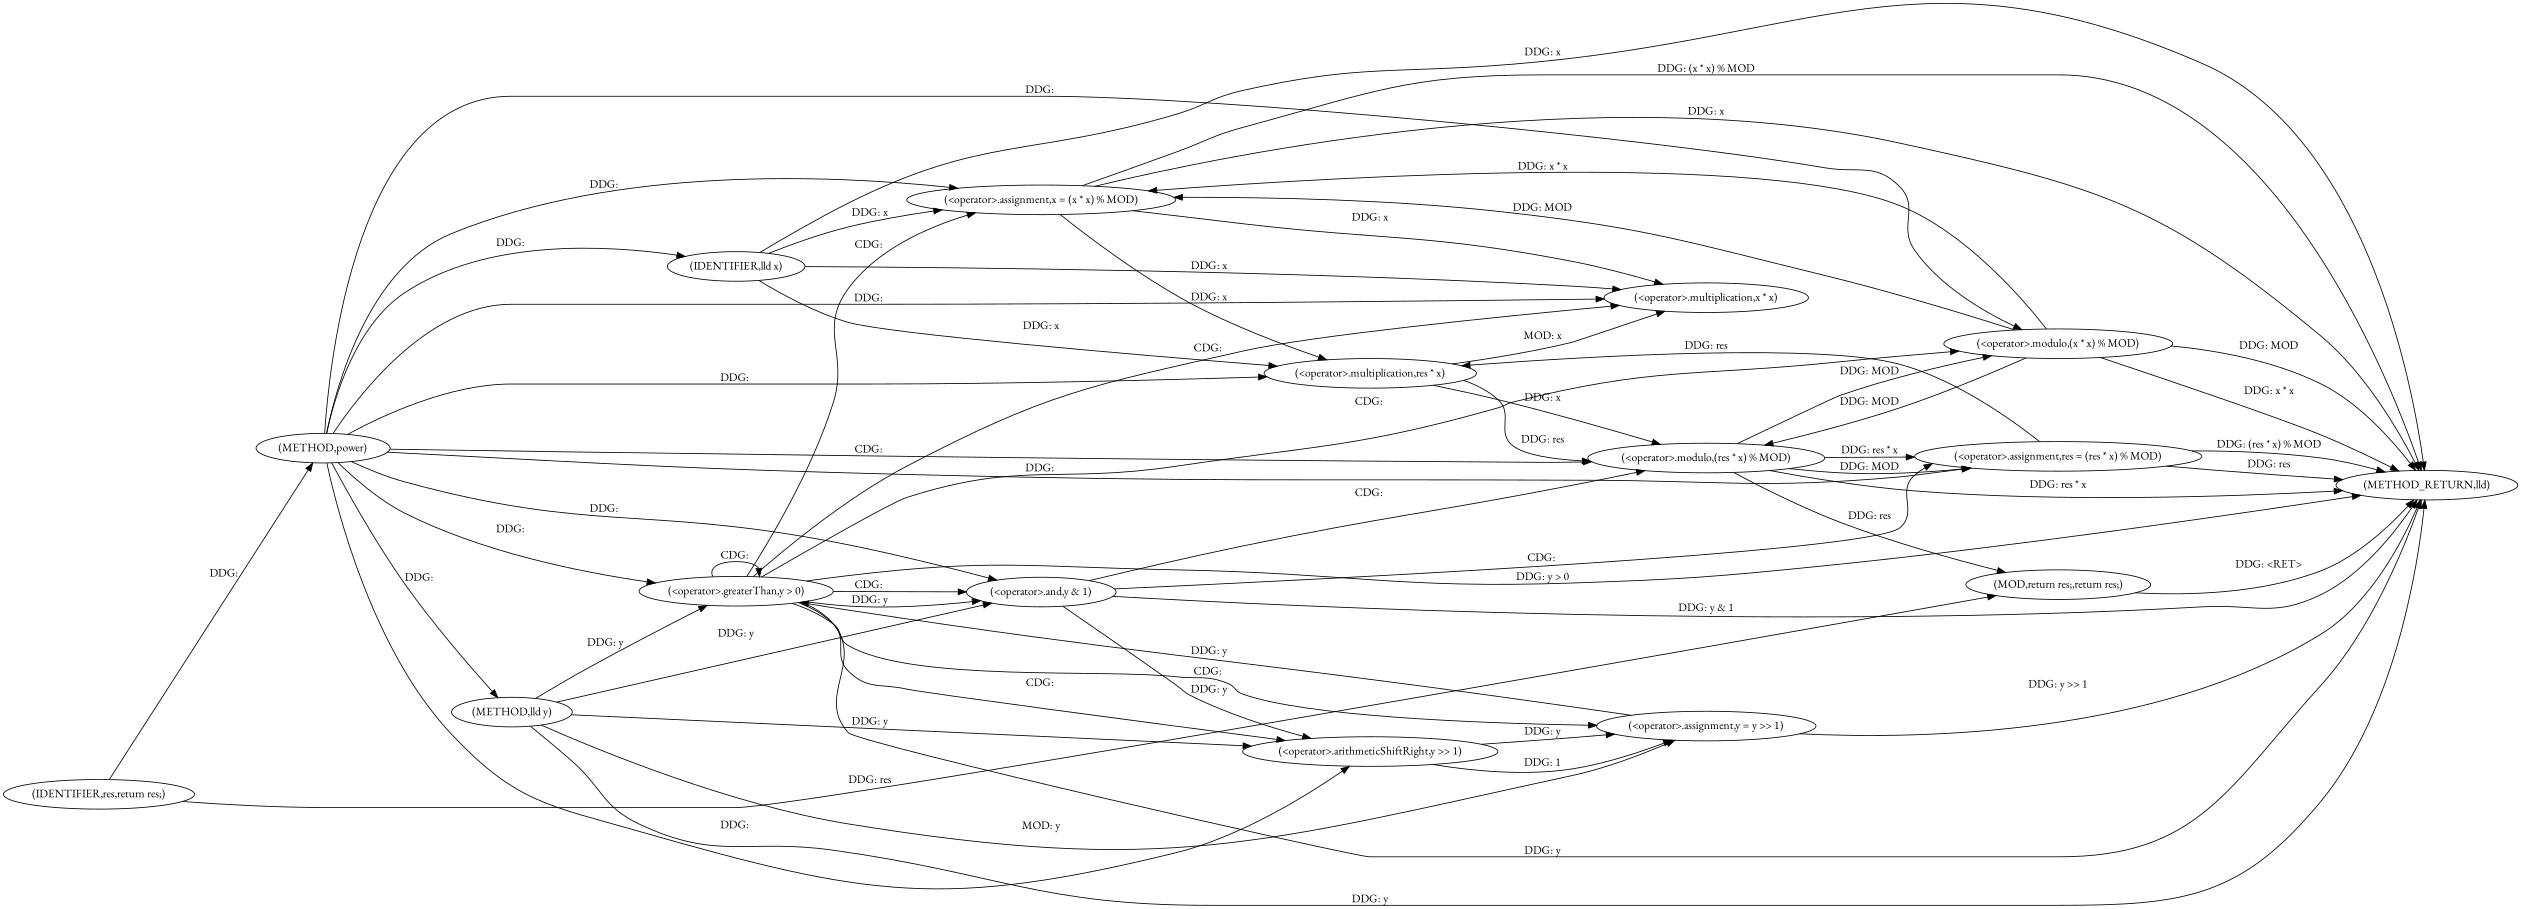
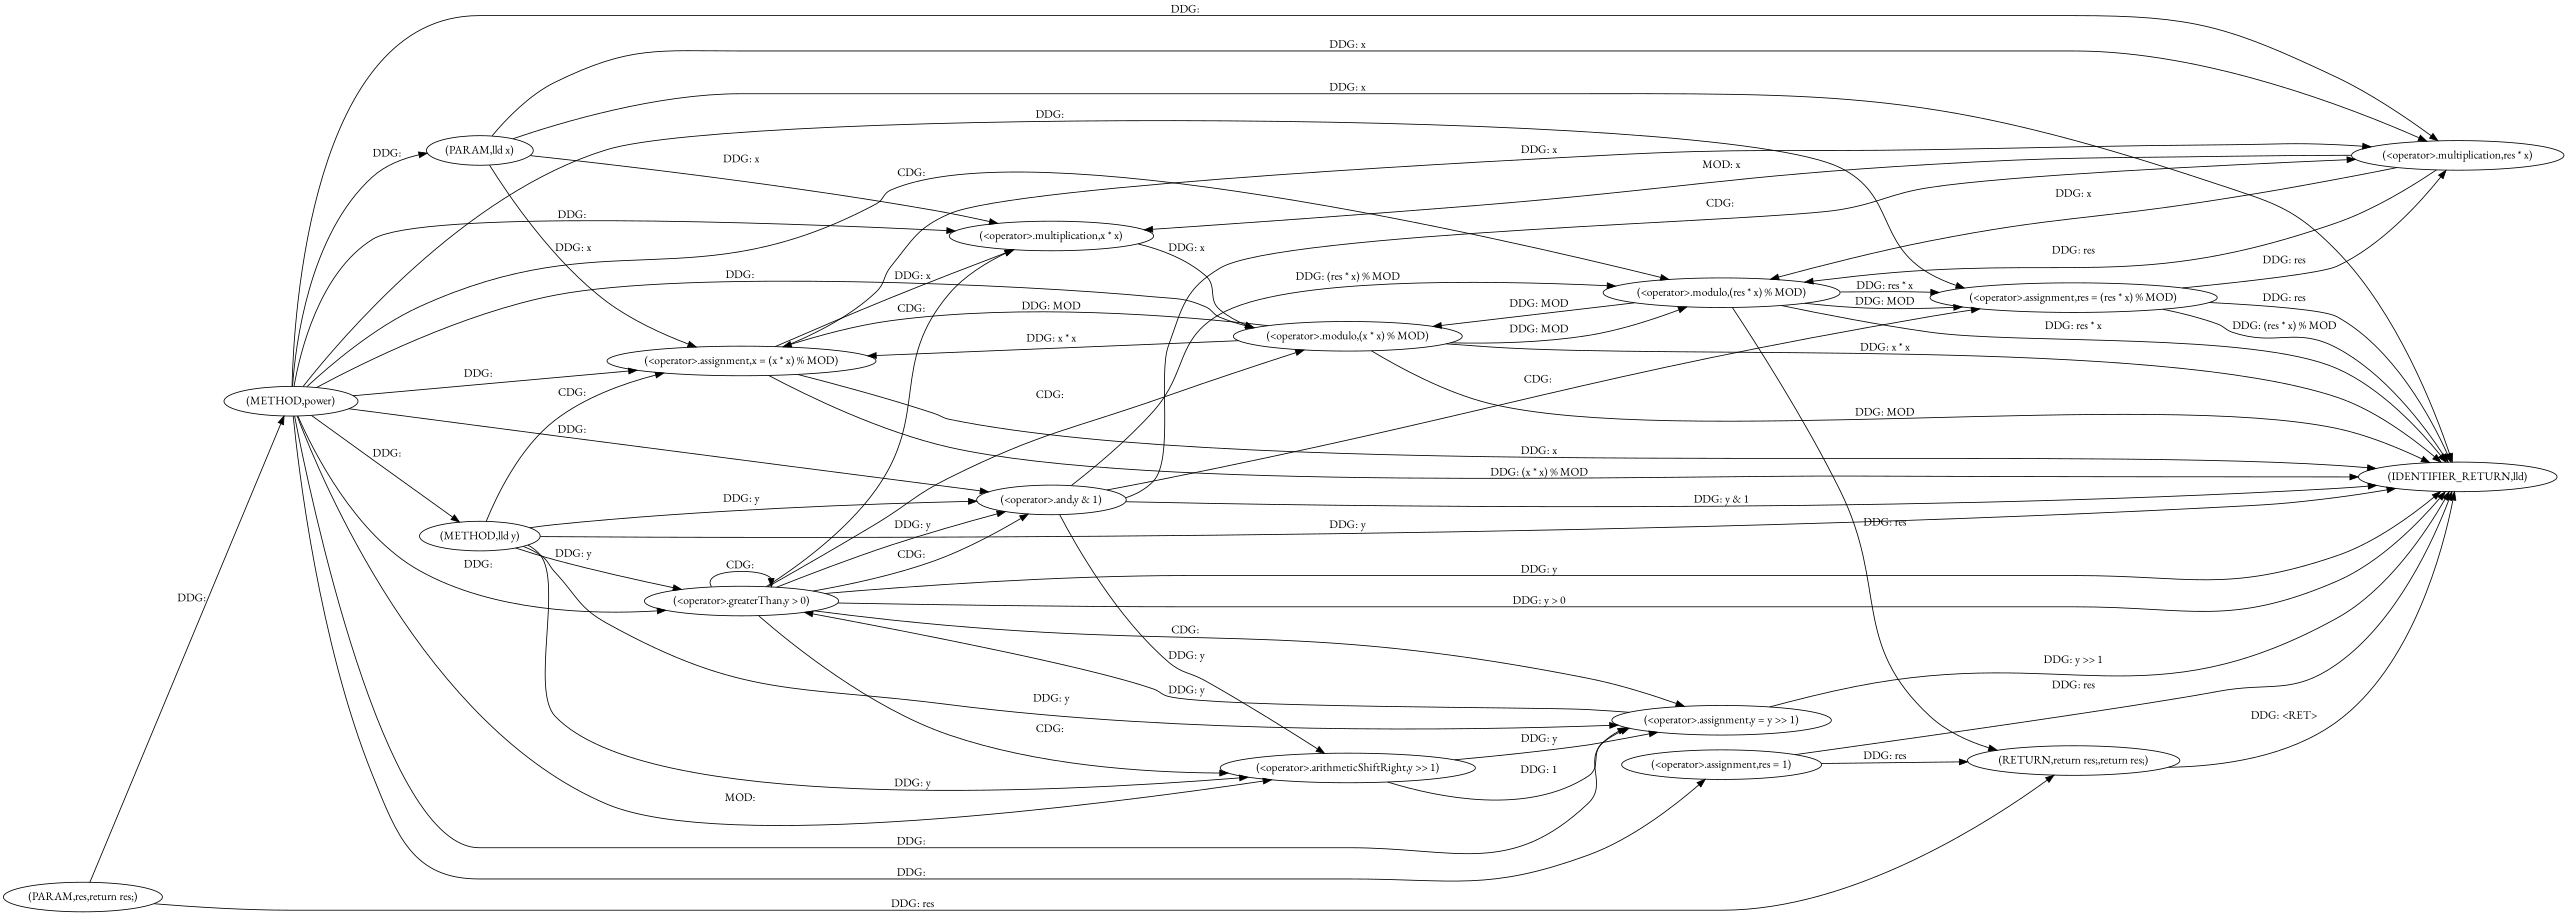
none -> (1651, 223)
(736, 266) -> (480, 150)
none -> (1203, 273)
(838, 370) -> (550, 424)
(2427, 485) -> (2458, 477)
(1370, 493) -> (1348, 277)
(2058, 585) -> (2074, 761)
none -> (1722, 765)
(99, 794) -> (83, 897)
(736, 825) -> (742, 798)
(1041, 826) -> (1051, 698)
none -> (841, 848)
